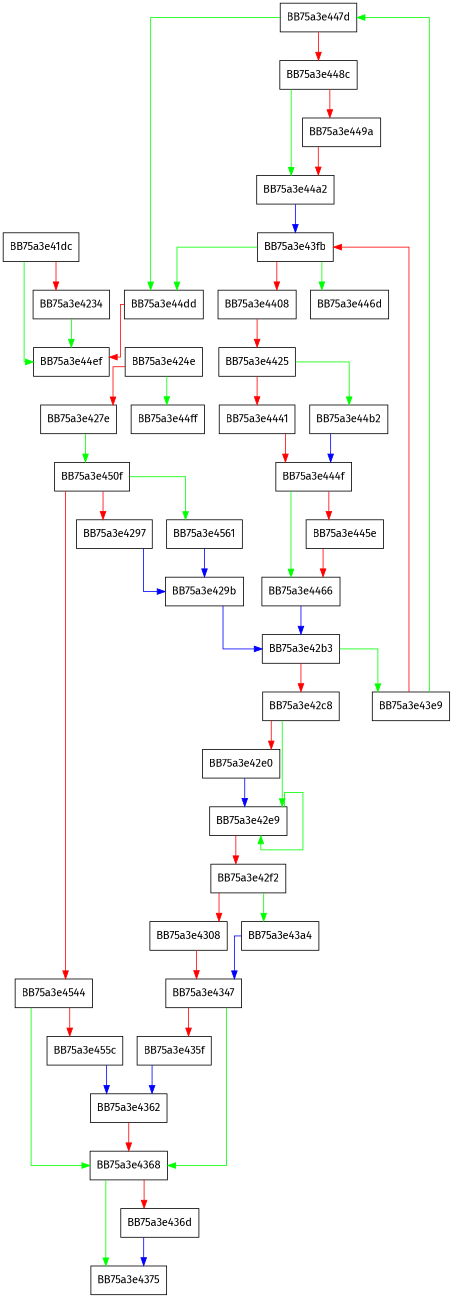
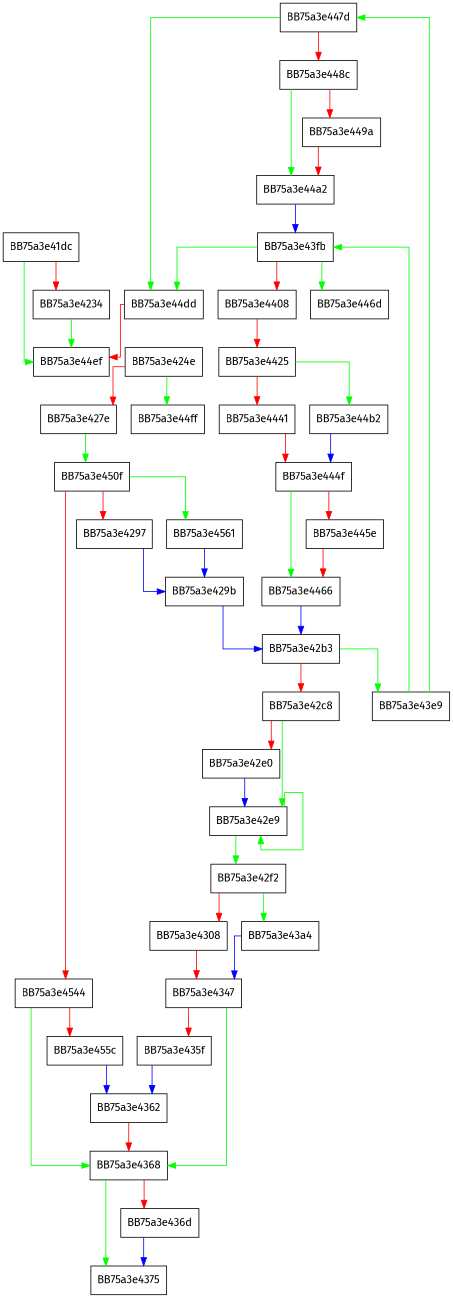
(409, 436) -> (409, 436)
(236, 846) -> (236, 846)
